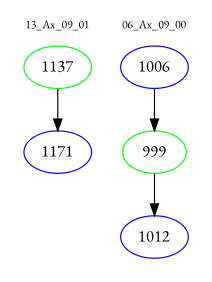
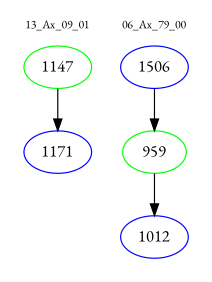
(154, 25) -> (154, 25)
(58, 67) -> (58, 67)
(154, 67) -> (154, 67)
(154, 152) -> (154, 152)
